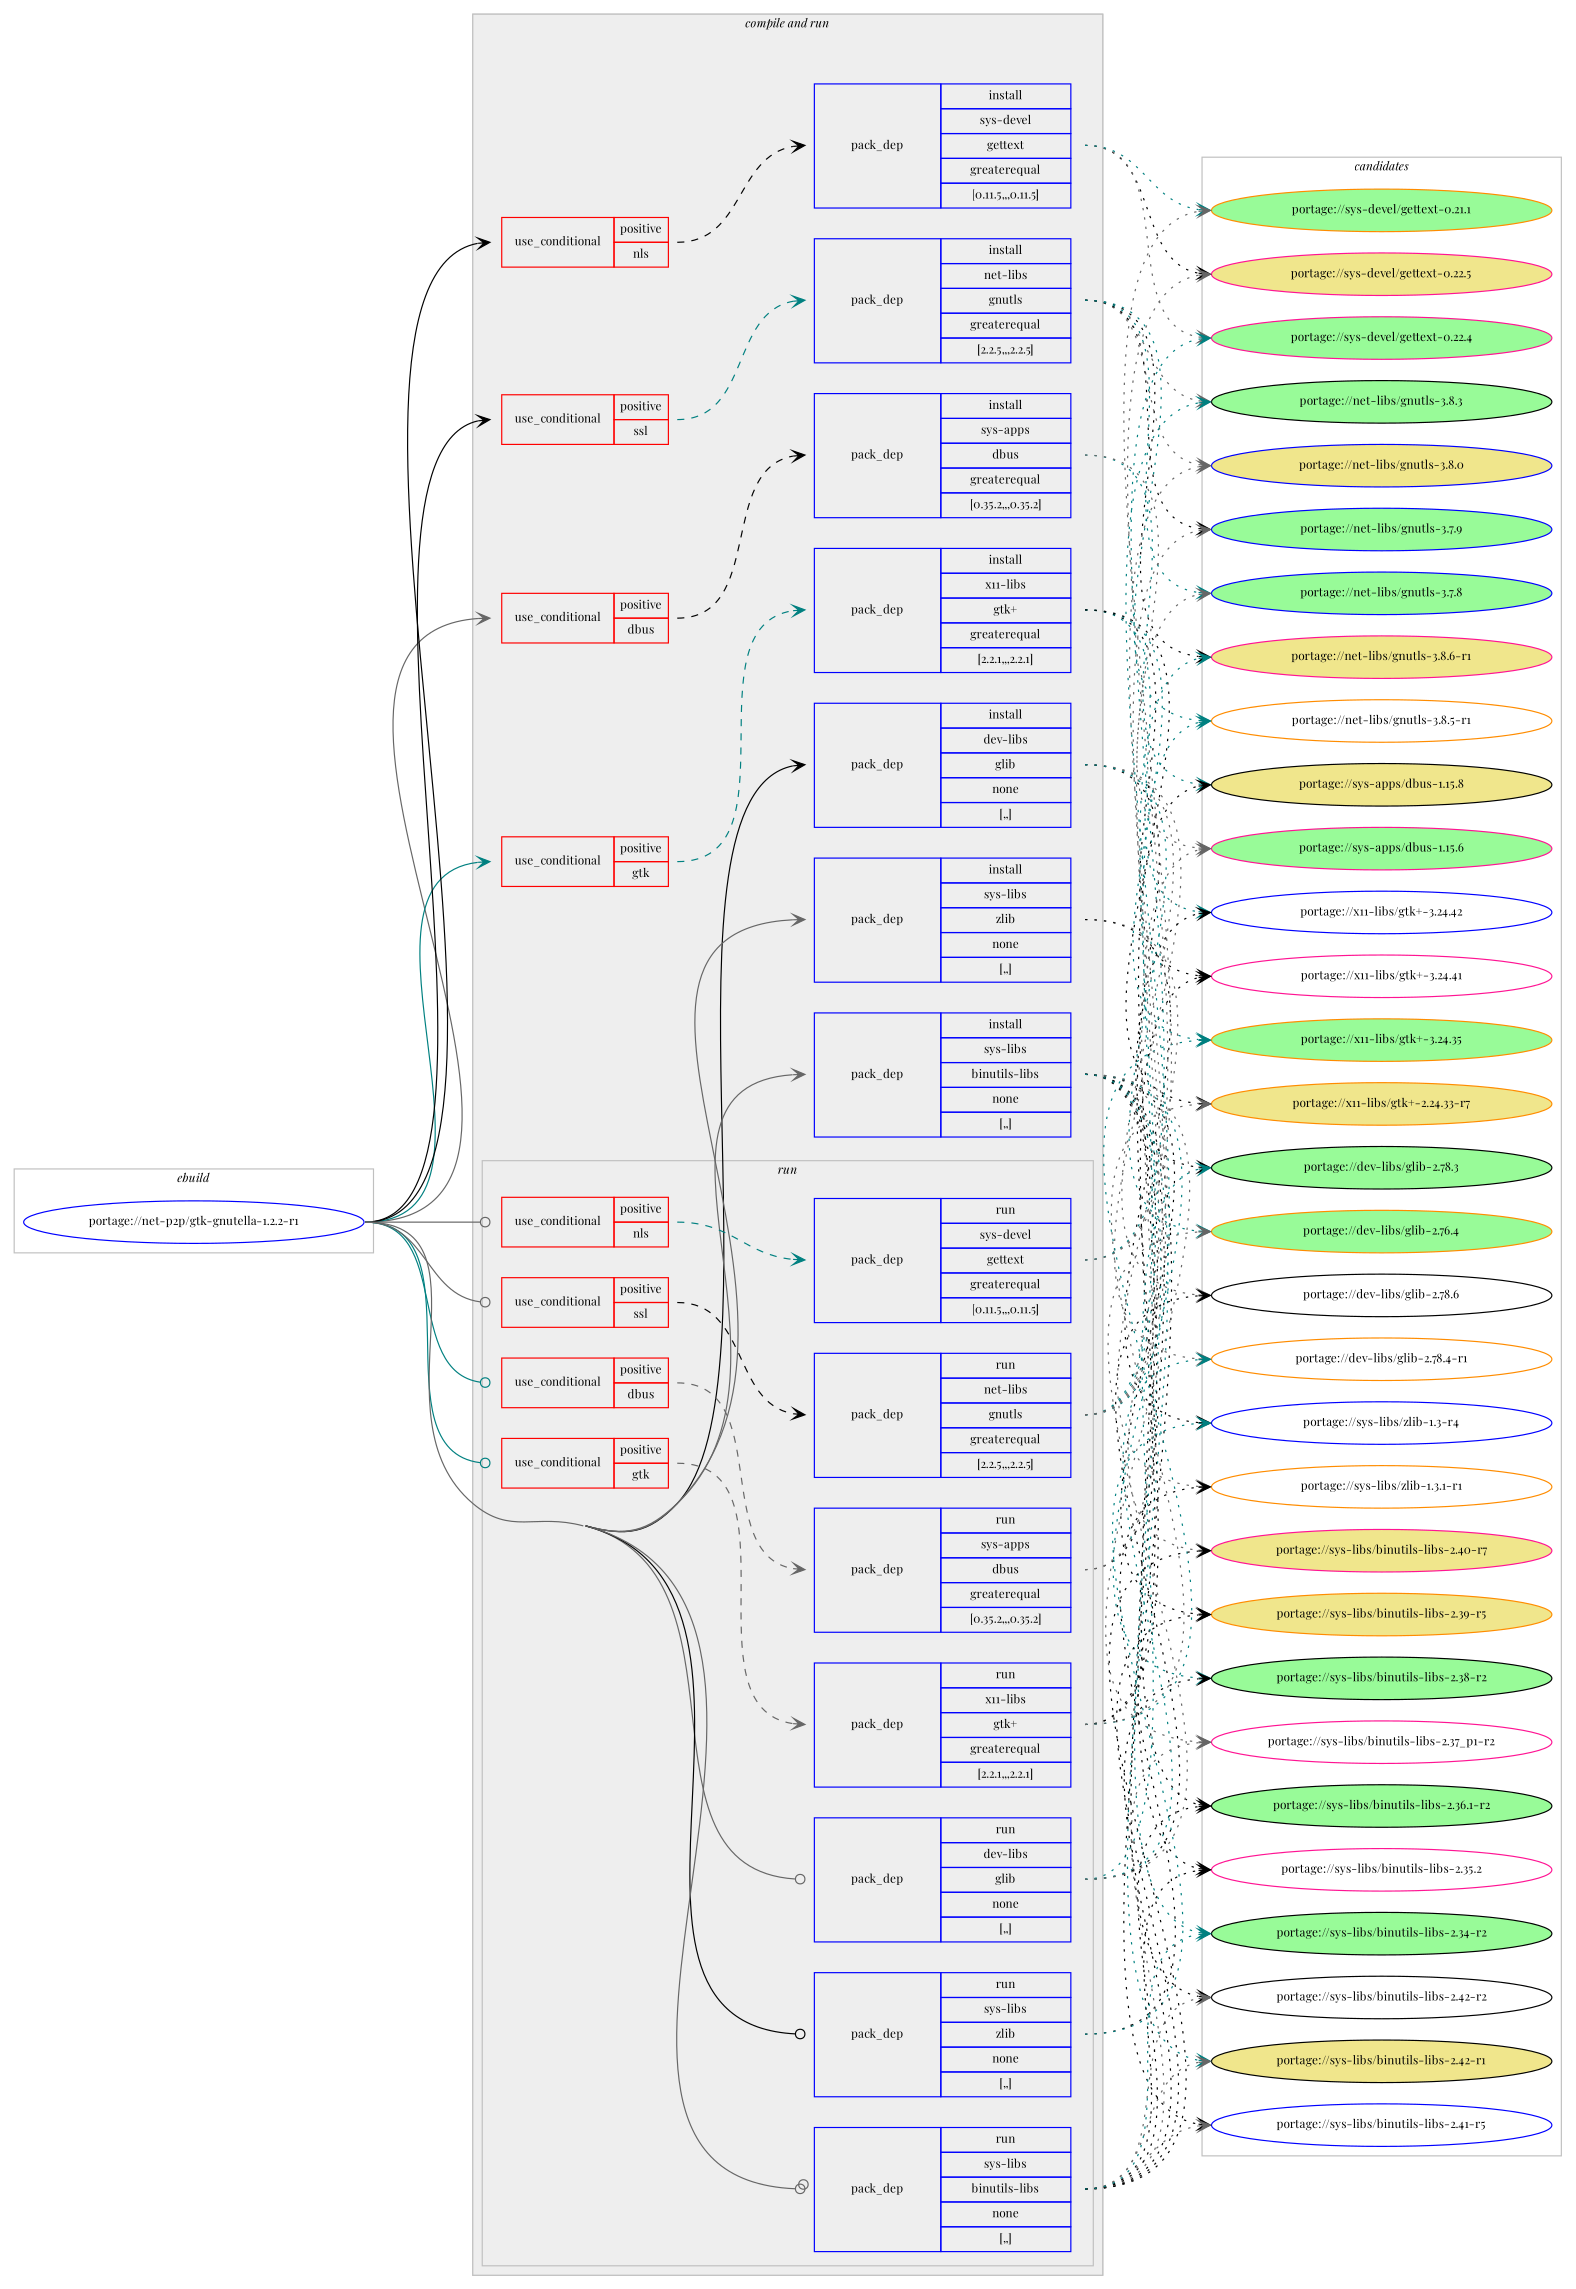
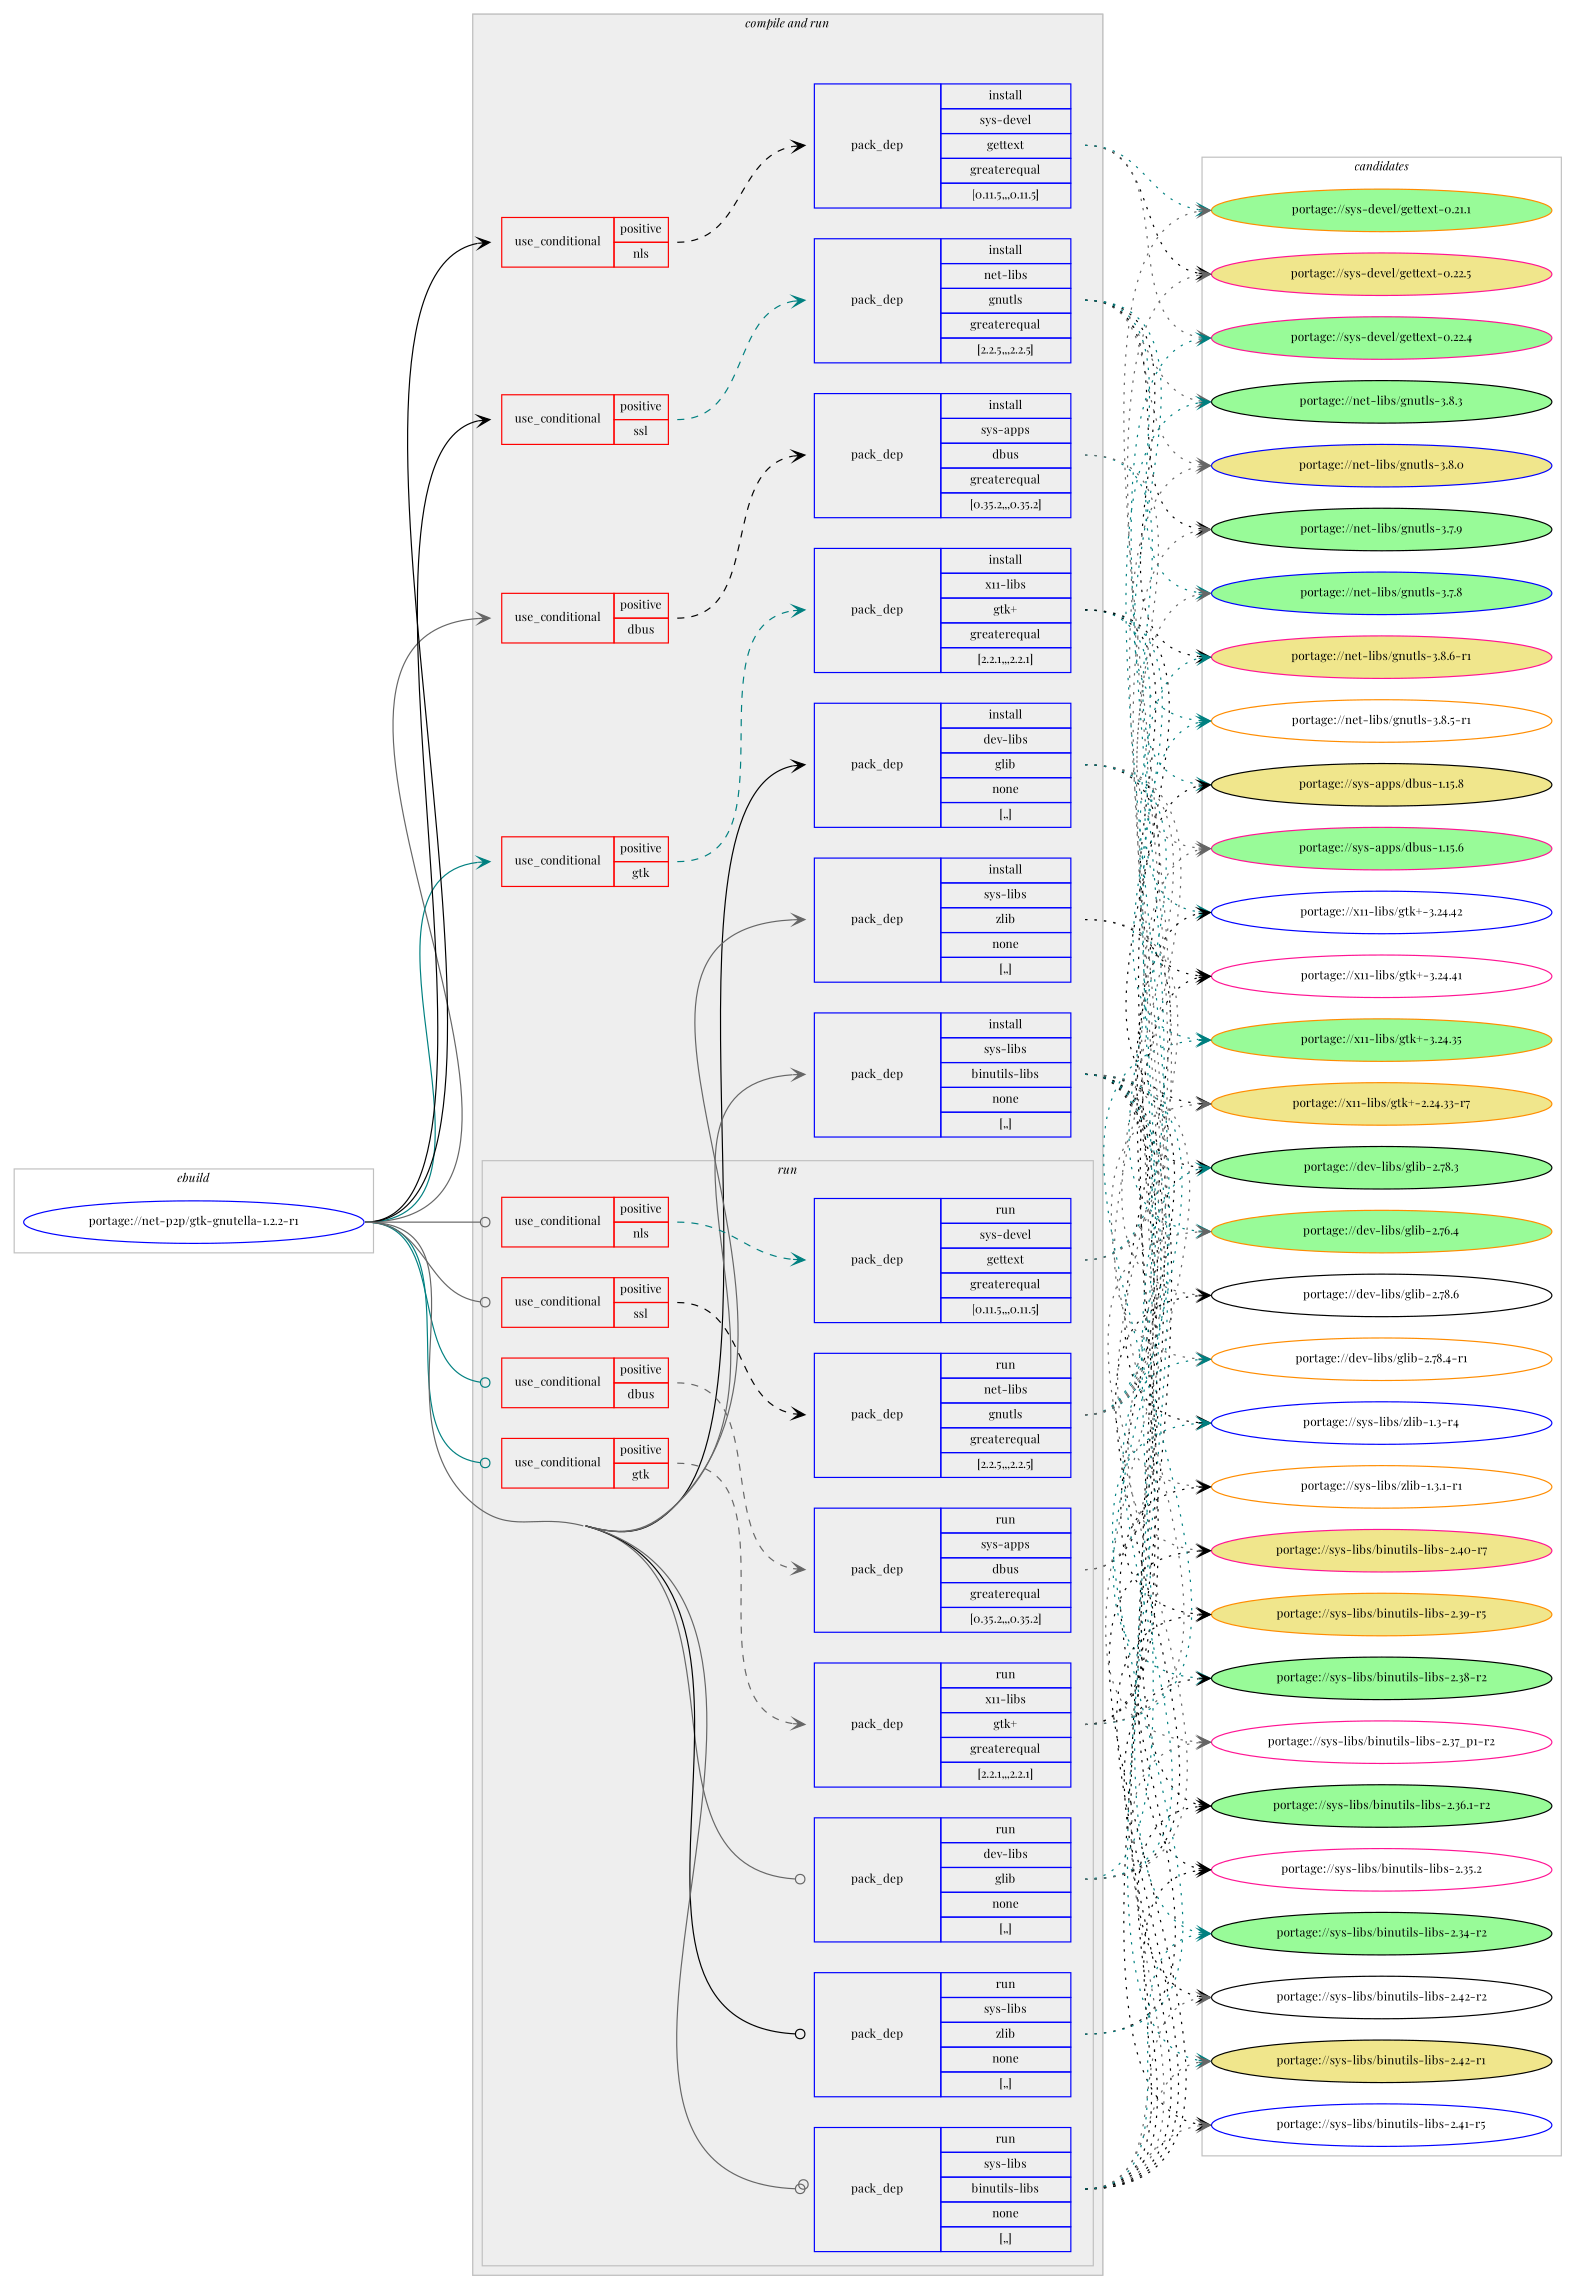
(1382, 530) -> (1382, 530)
